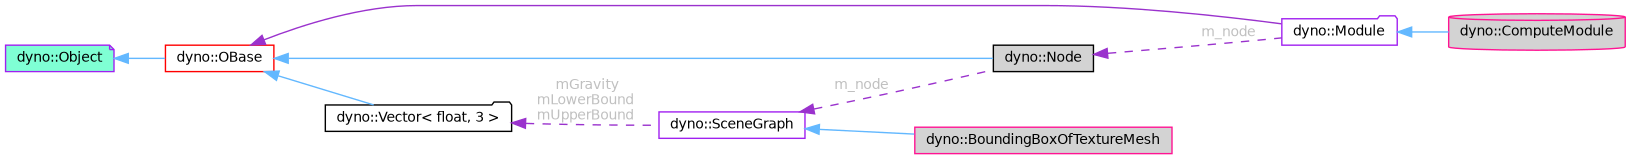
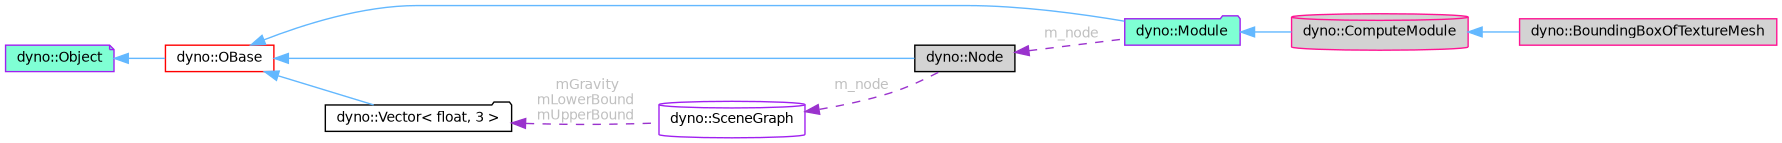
(771, 6) -> (692, 6)
(1340, 32) -> (1182, 32)
(732, 125) -> (732, 120)
(867, 132) -> (1501, 32)
